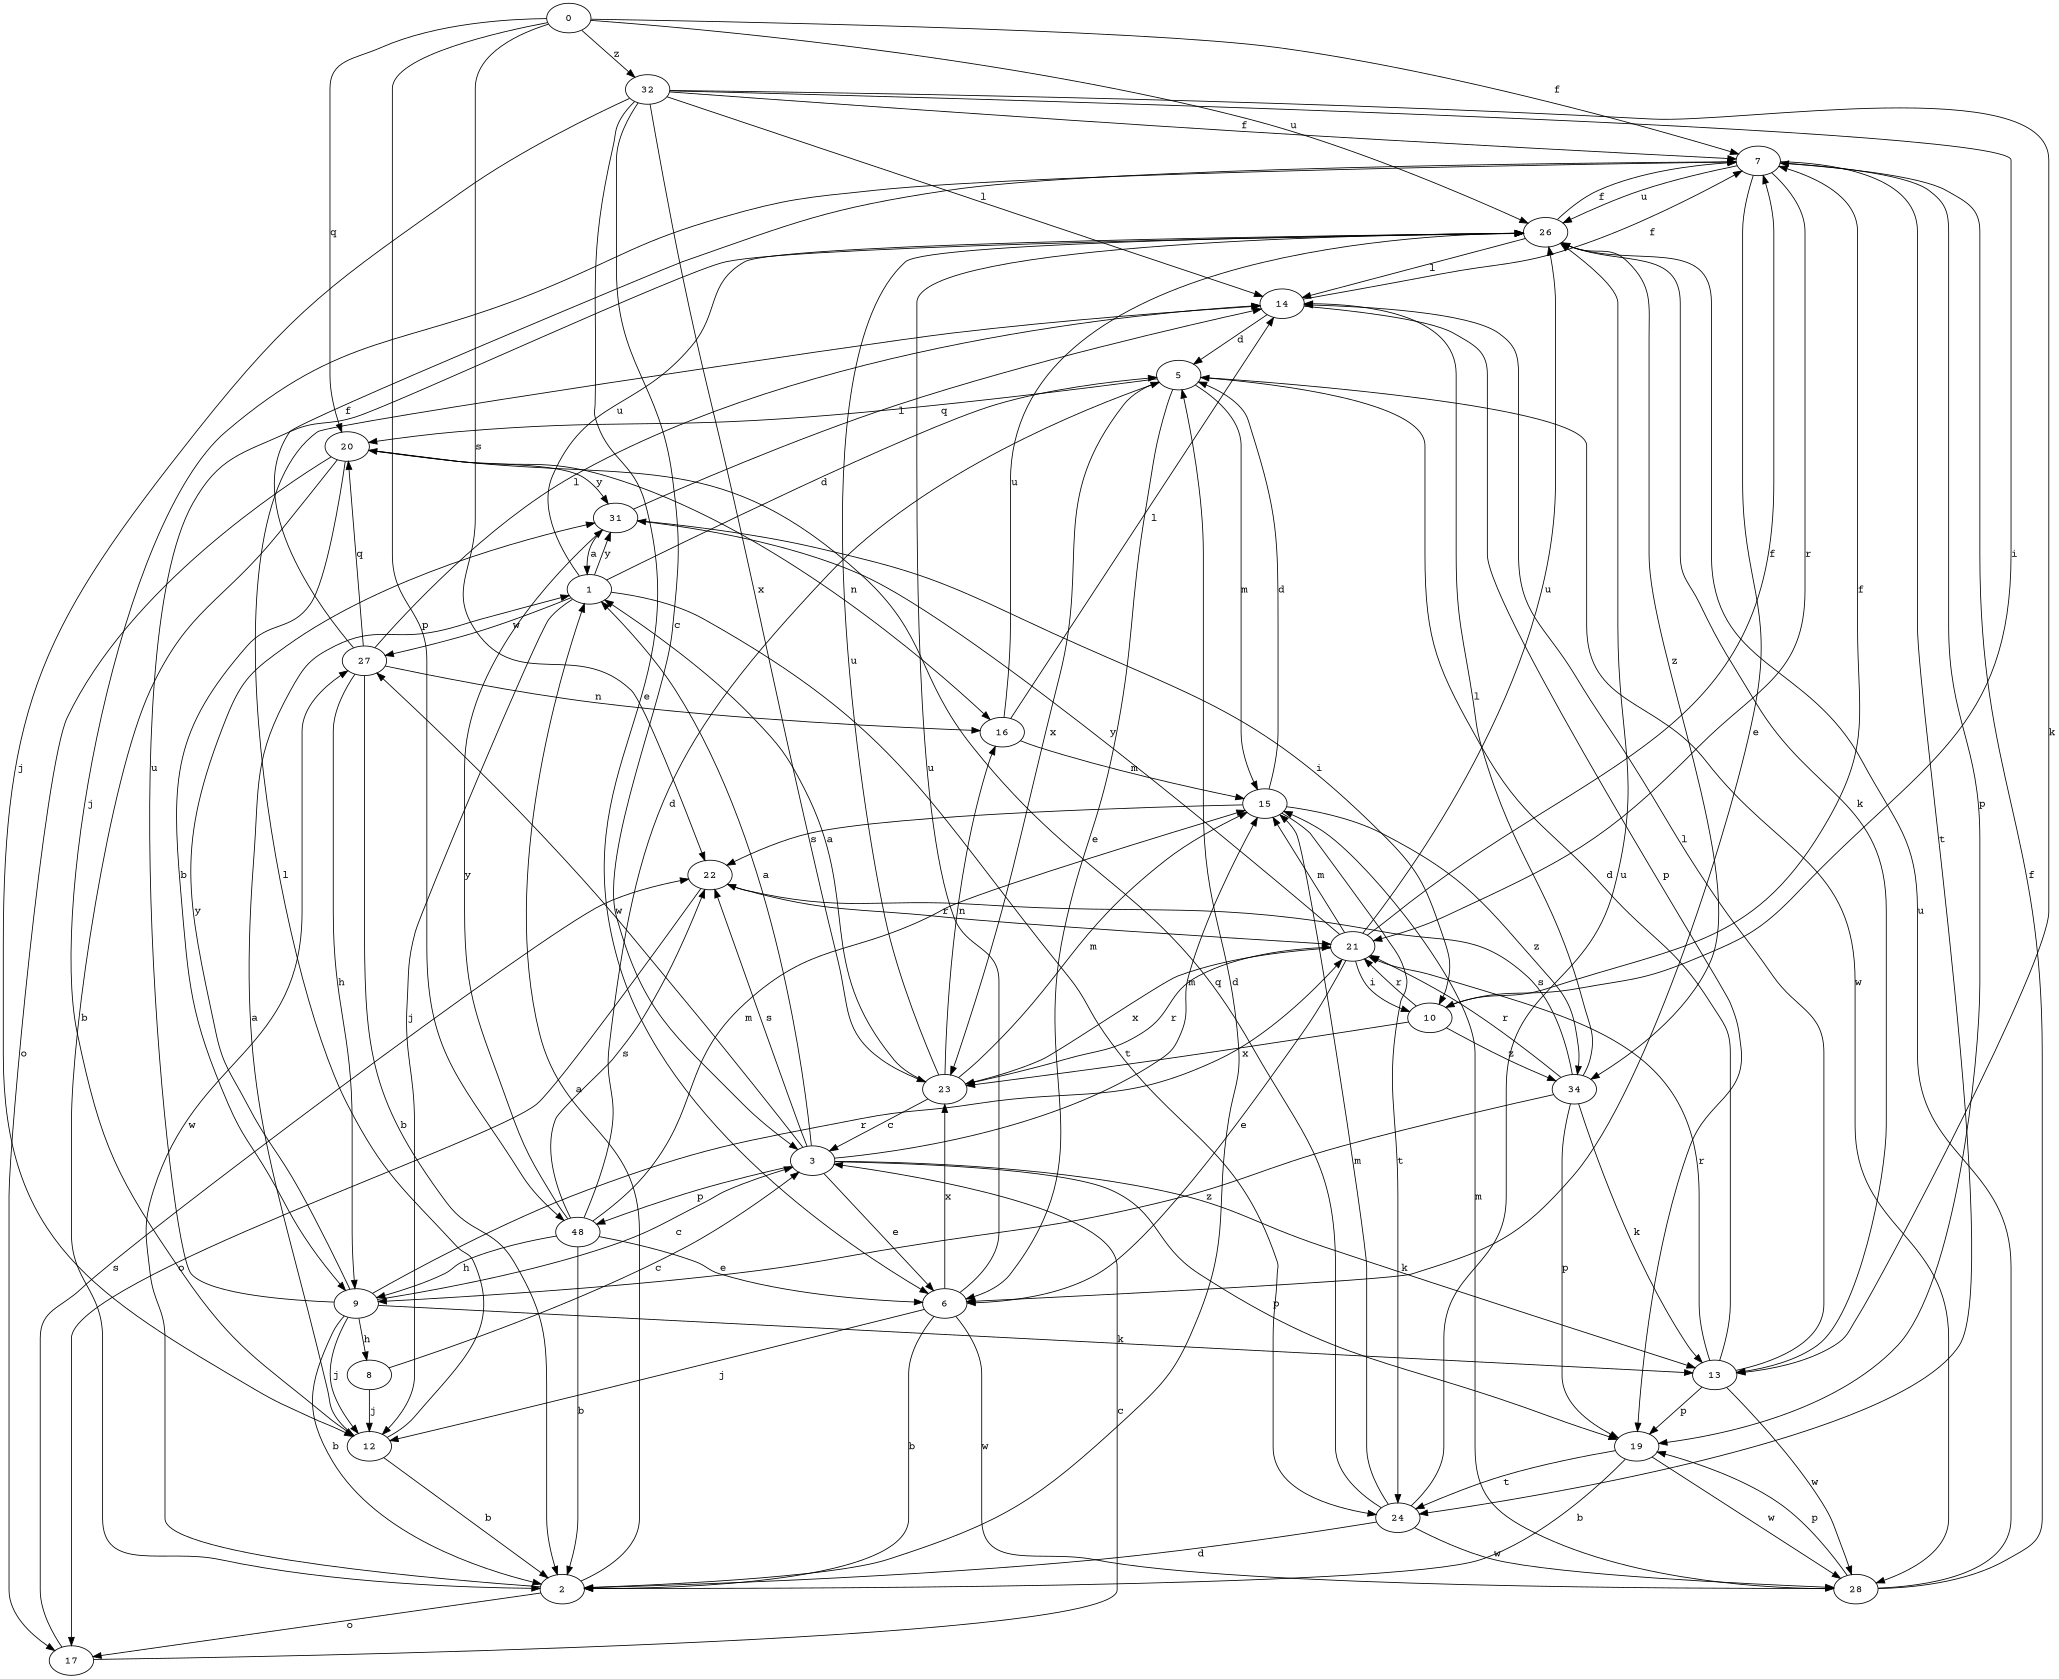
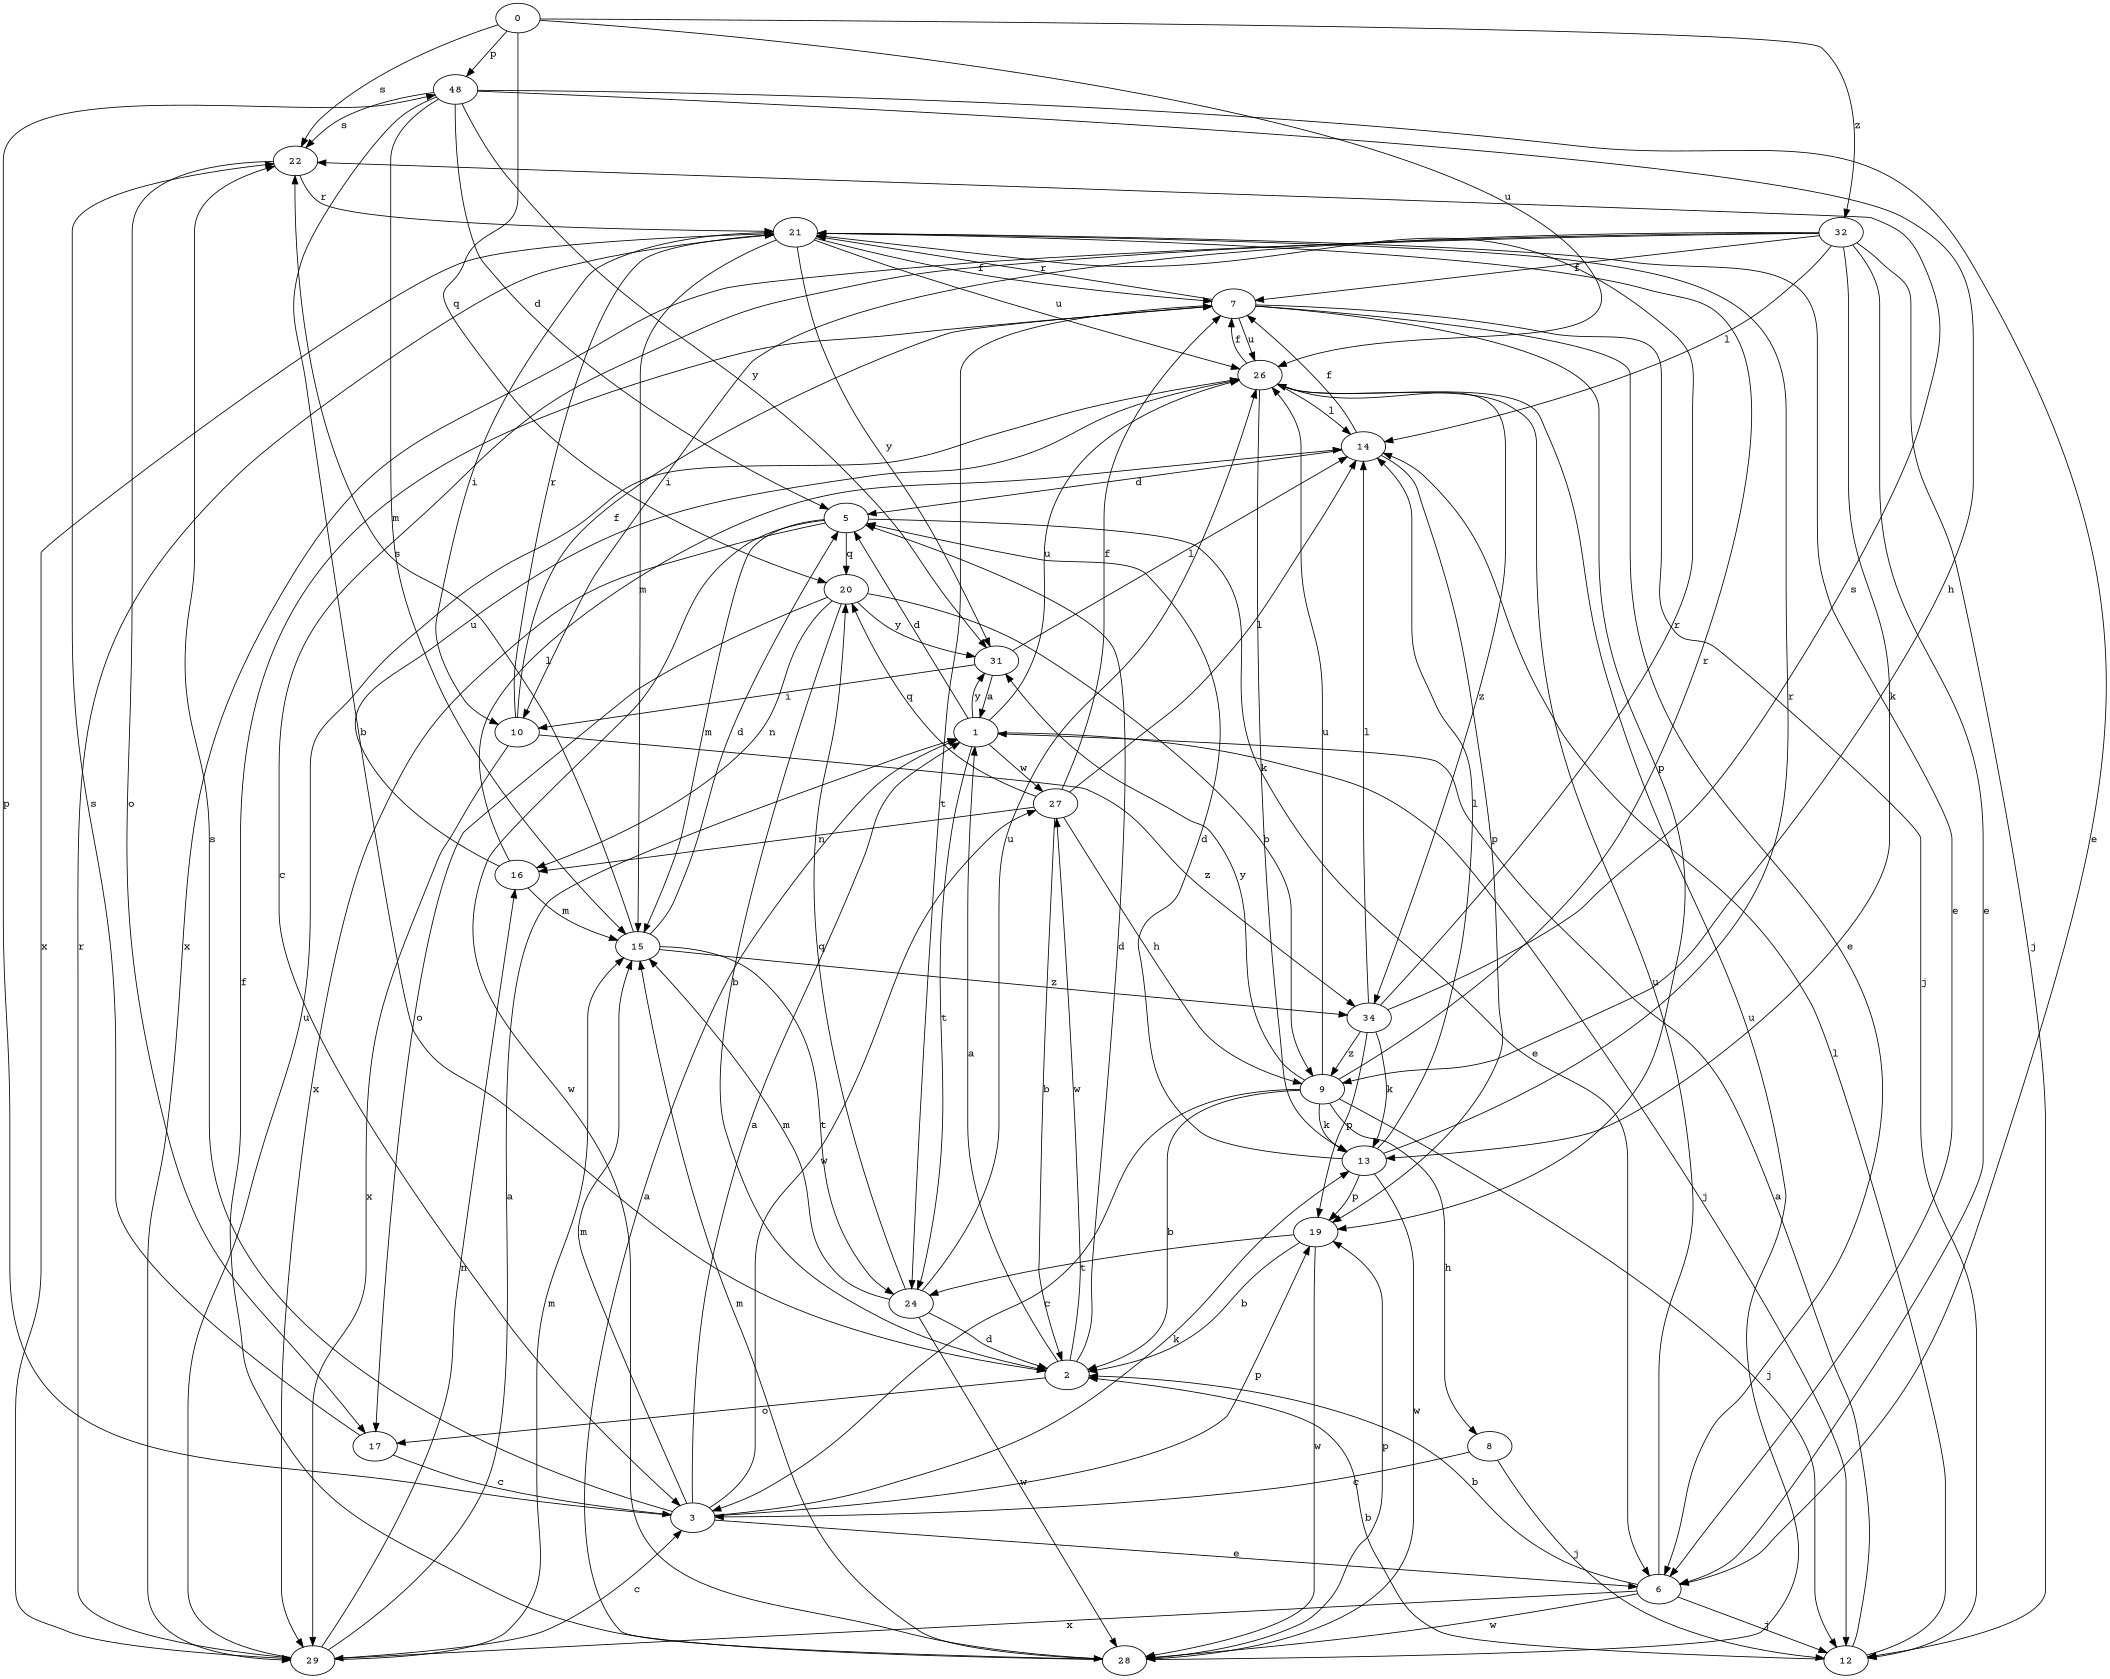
(1167, 38) -> none
(945, 1089) -> (313, 1661)
none -> (598, 1375)
